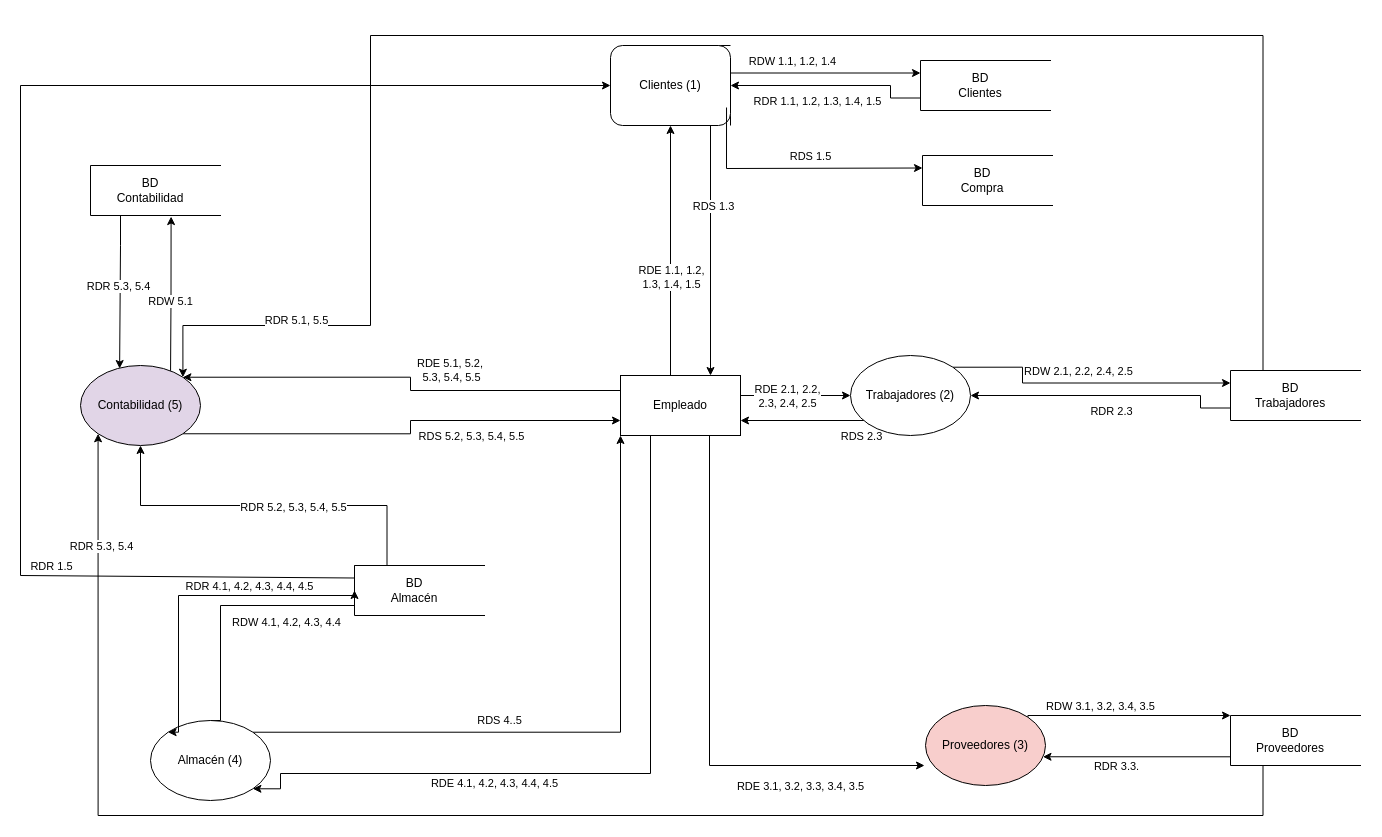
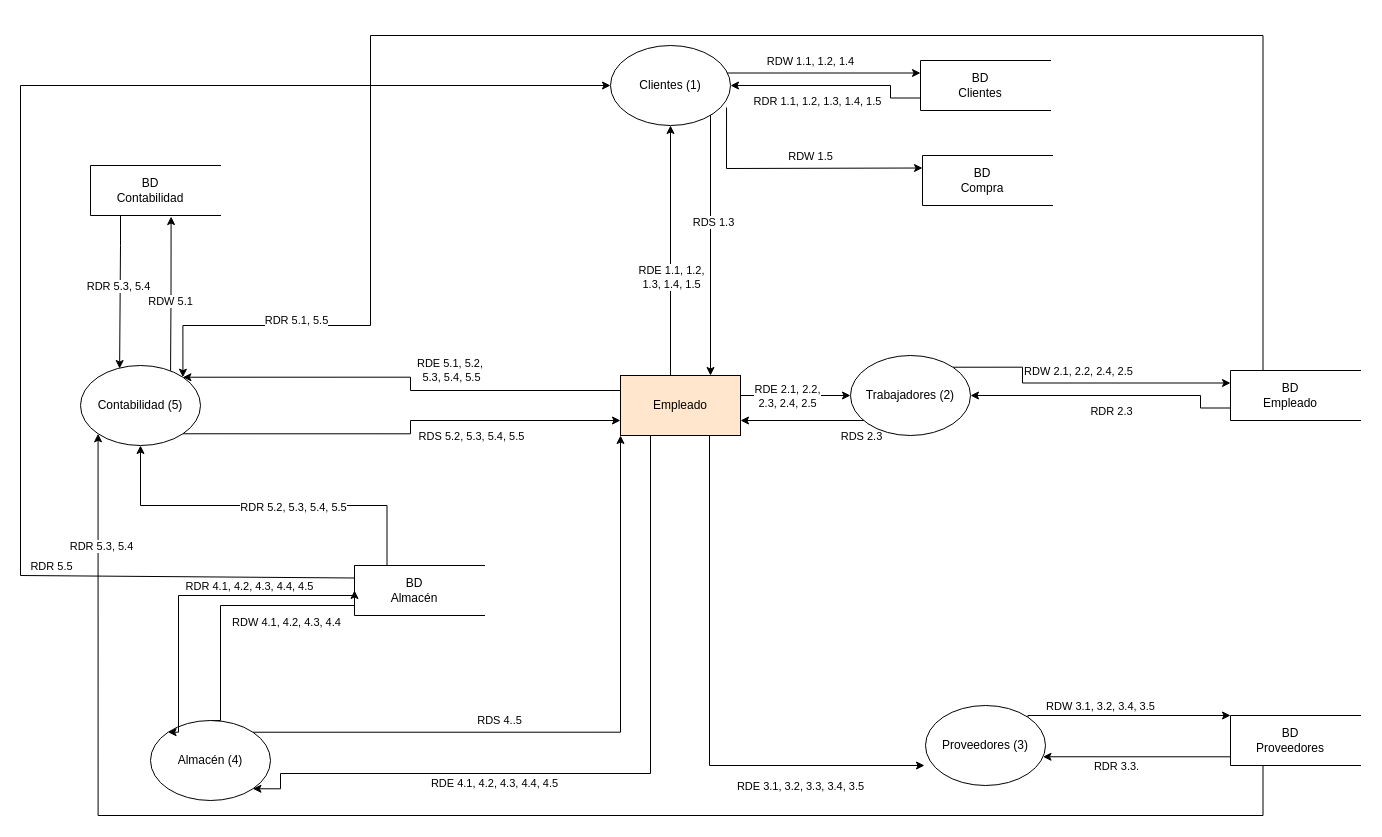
(671, 86) -> (671, 86)
(811, 157) -> (811, 157)
(1291, 396) -> (1291, 396)
(141, 406) -> (141, 406)
(681, 406) -> (681, 406)
(52, 567) -> (52, 567)
(986, 746) -> (986, 746)
